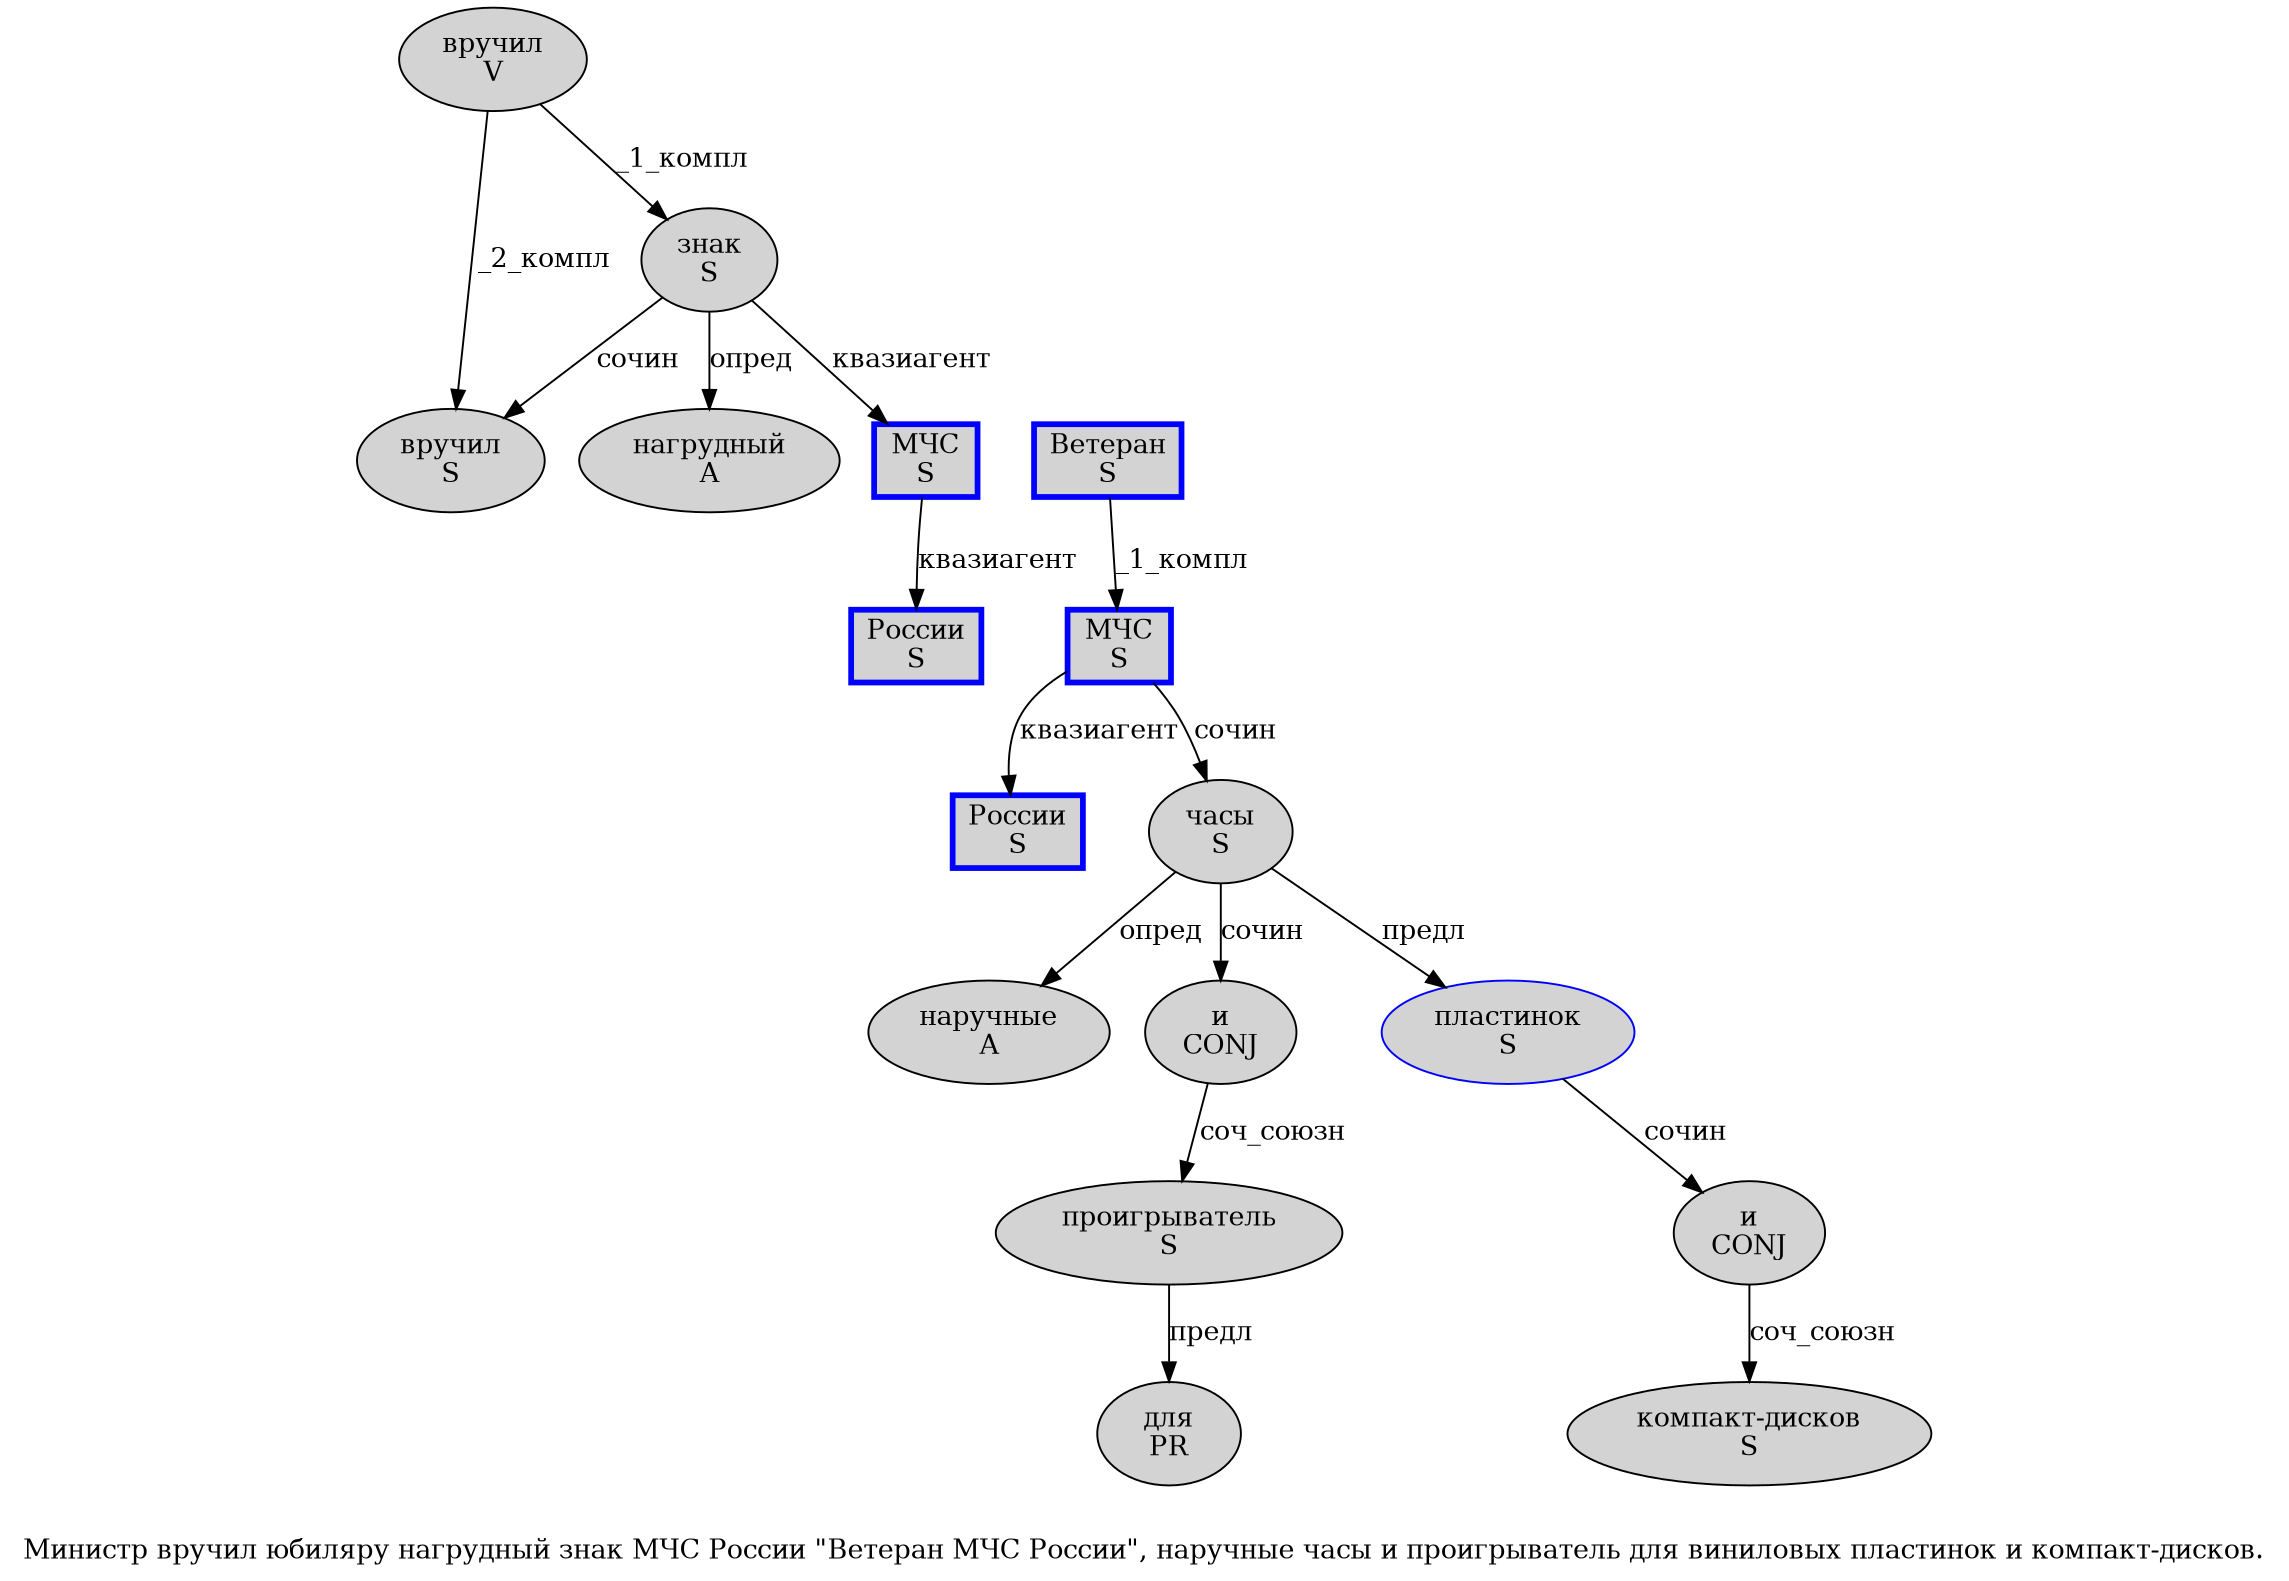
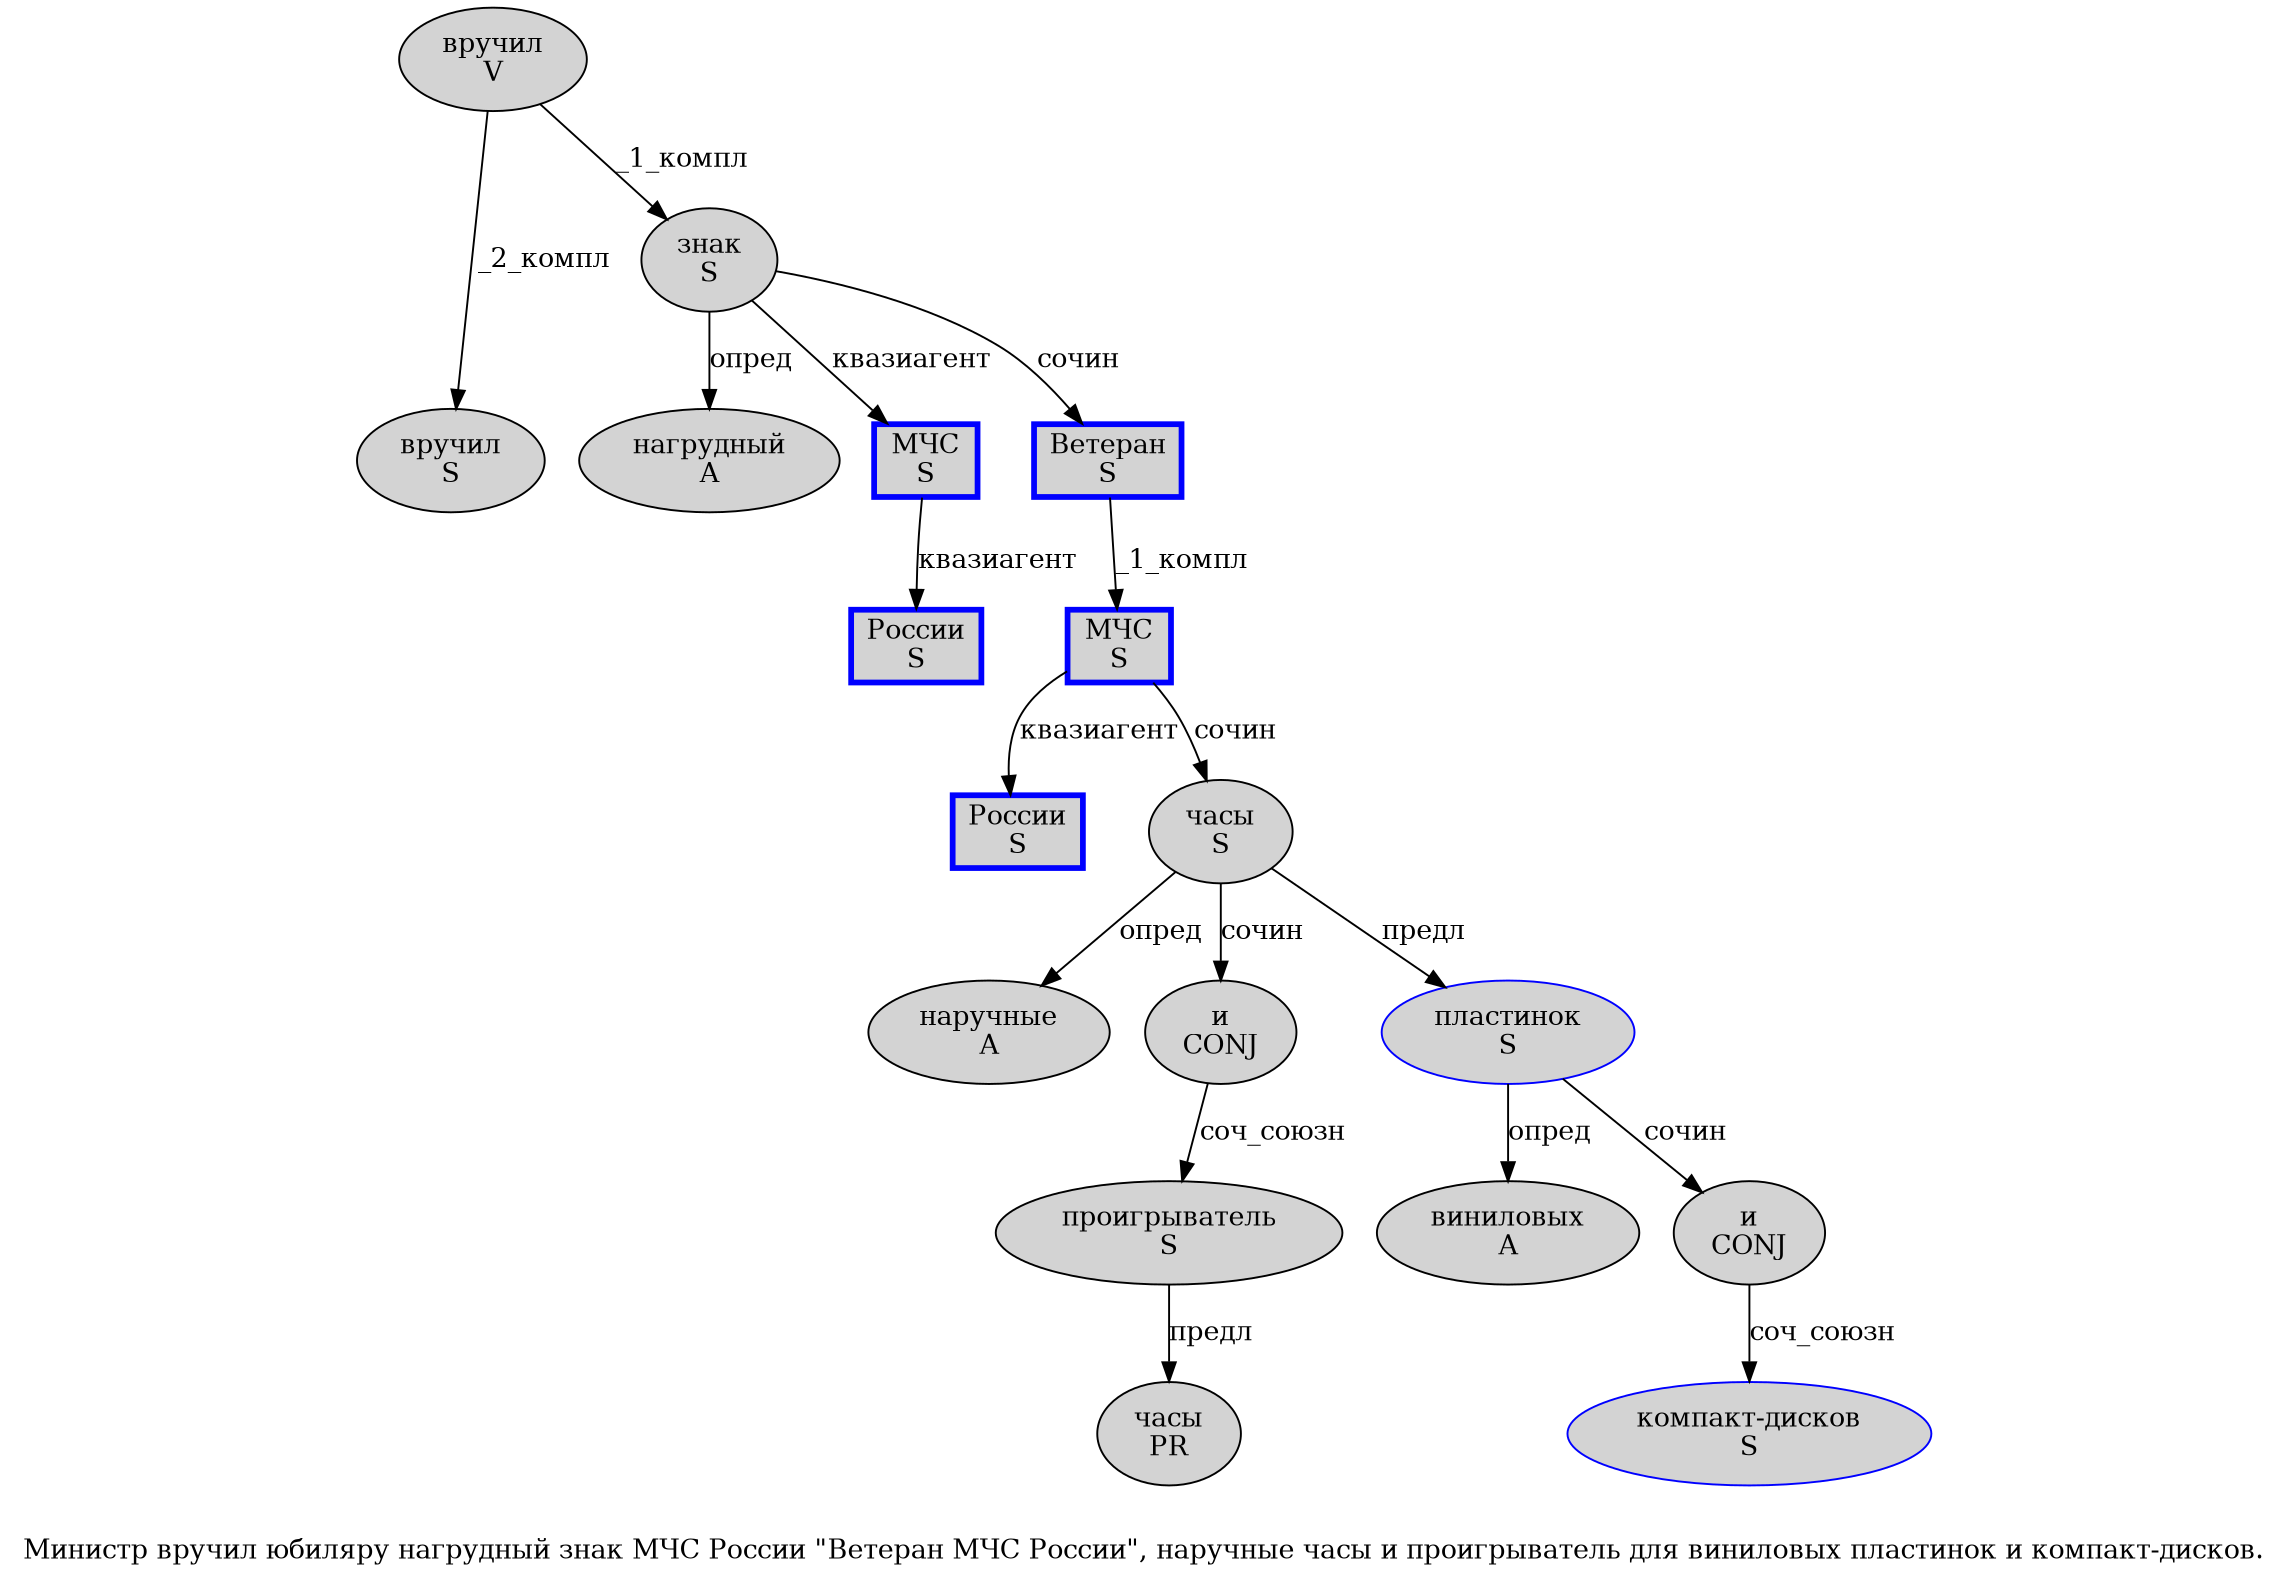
(591, 352) -> (936, 315)
none -> (1508, 1233)
(1169, 1434) -> (1169, 1434)
(1749, 1434) -> (1749, 1434)
